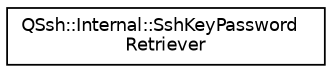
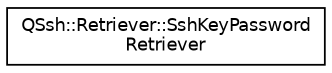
(166, 36) -> (166, 36)
